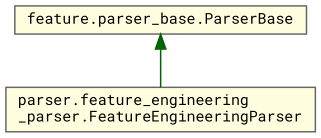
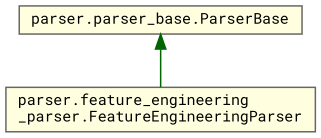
(161, 20) -> (161, 20)
